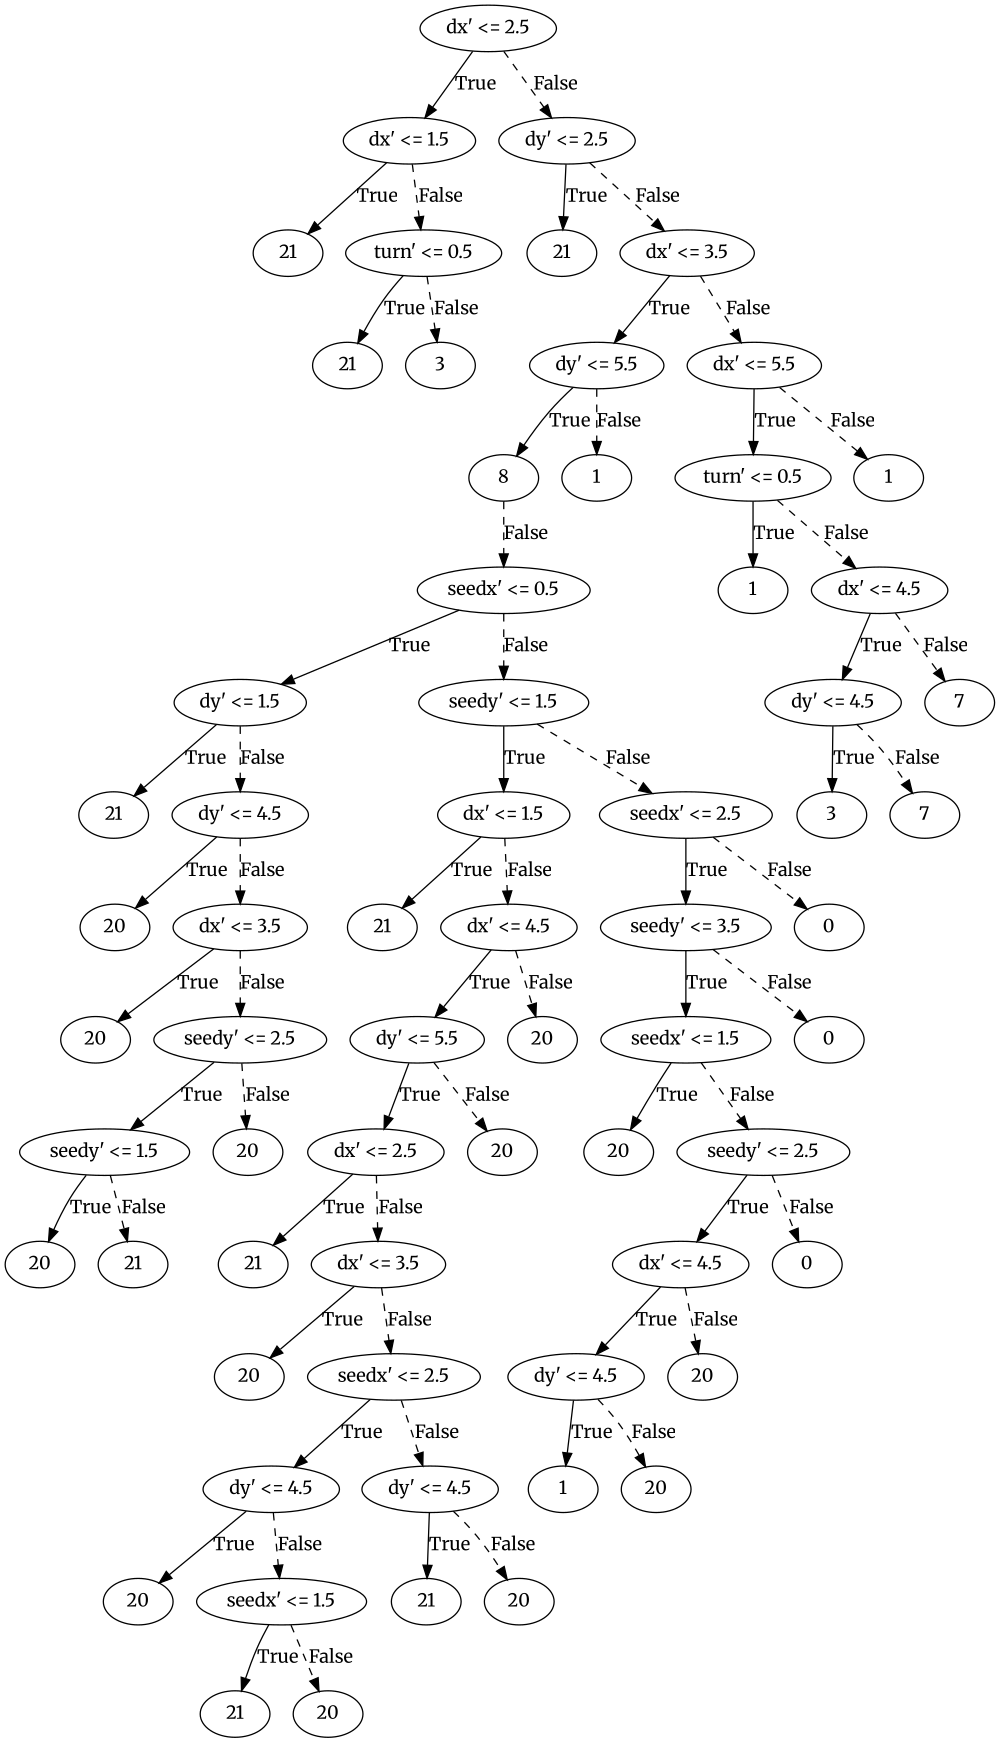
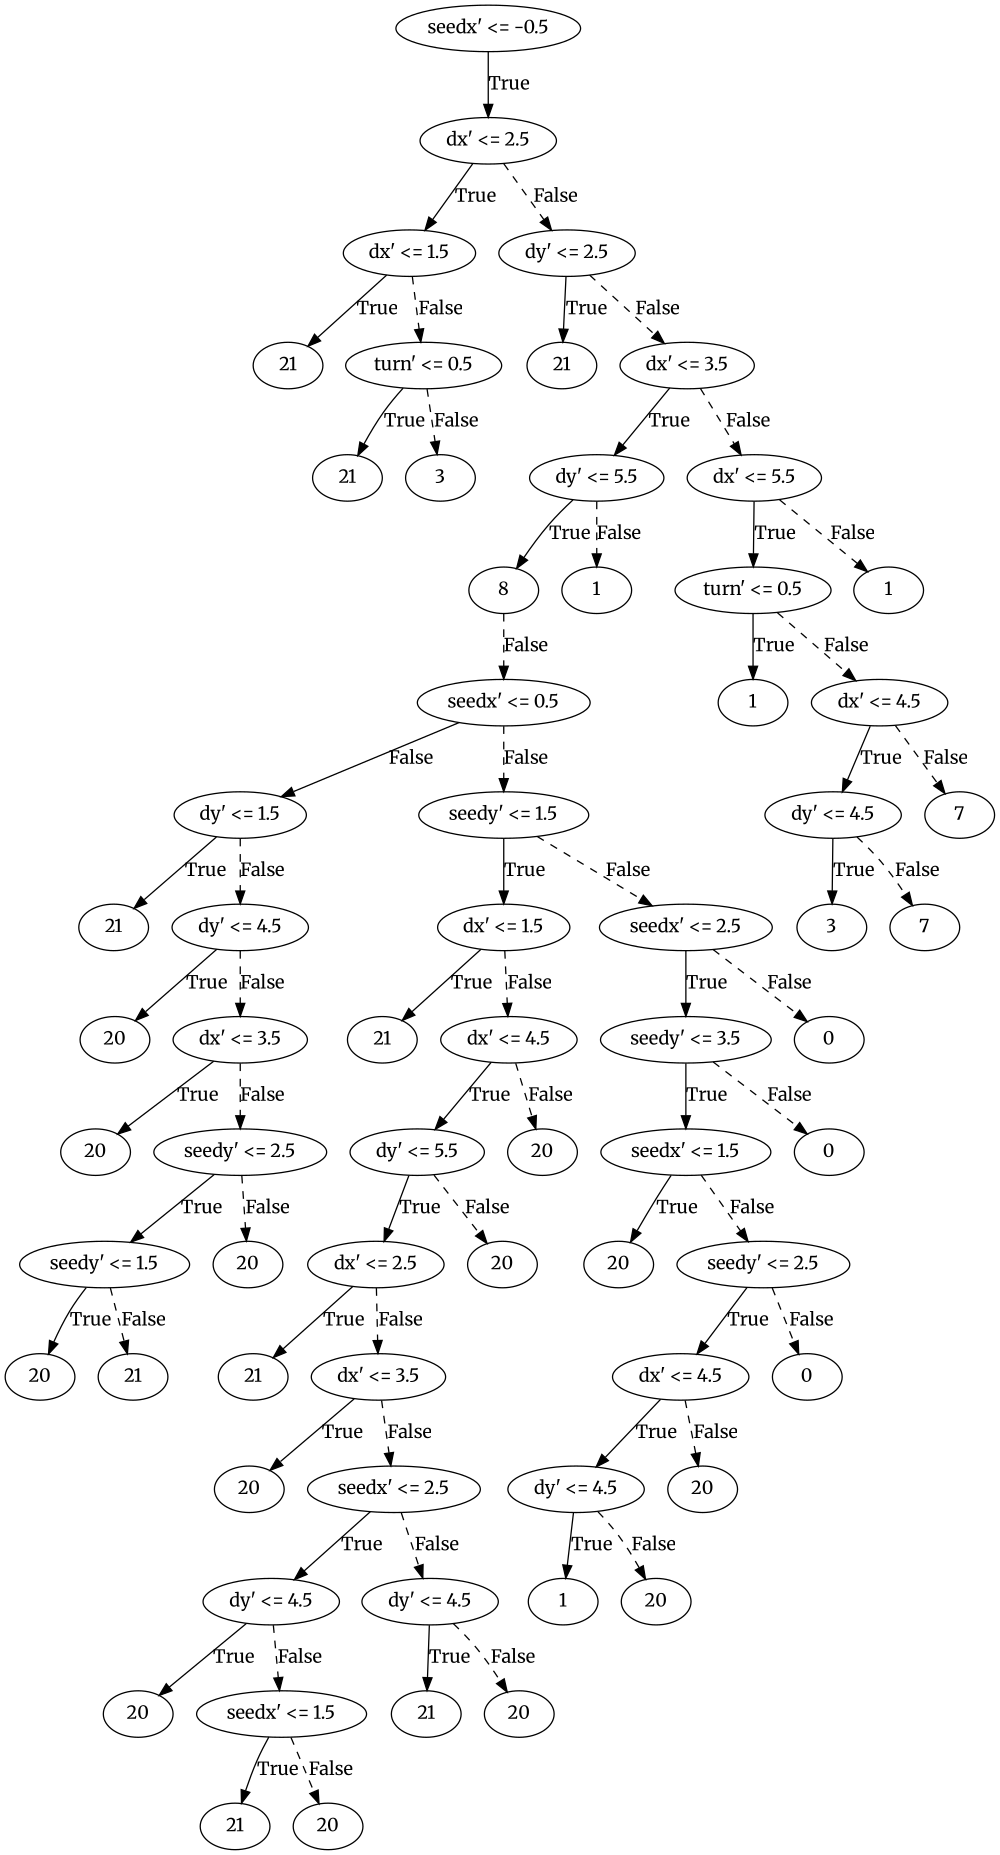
none -> (488, 28)
(410, 646) -> (411, 759)
